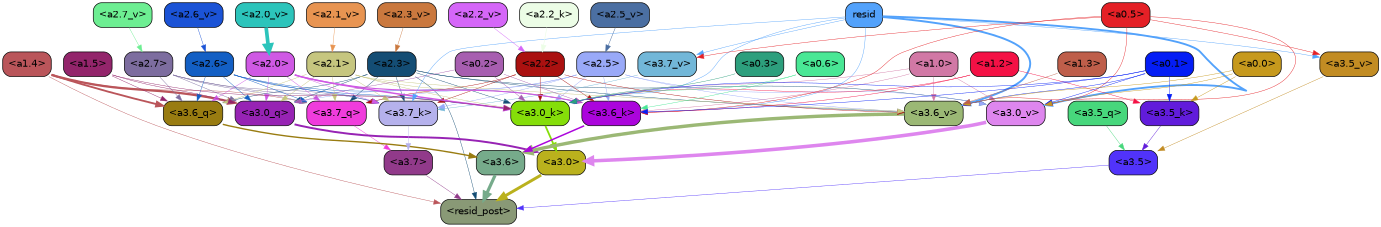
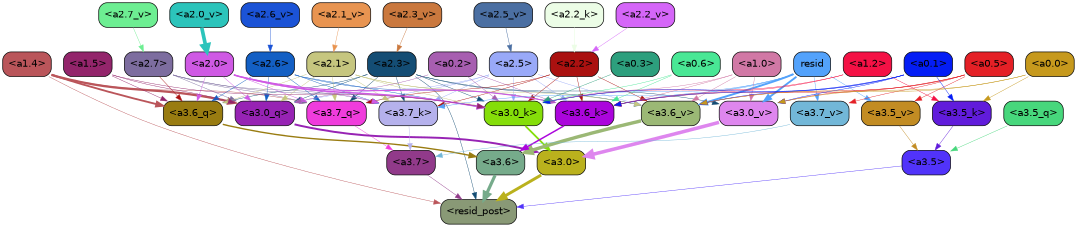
(1082, 64) -> none
(169, 86) -> (169, 86)
(802, 92) -> none
(513, 99) -> (616, 141)
